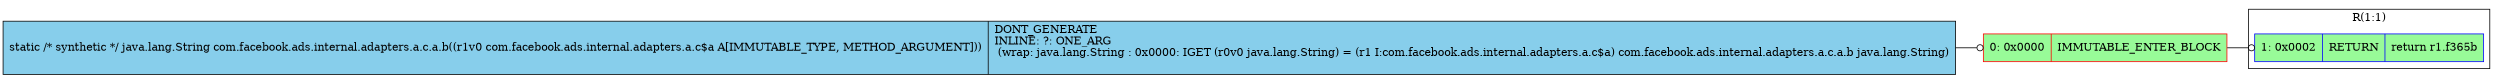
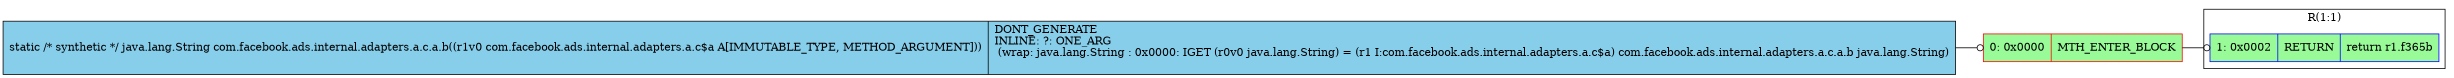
(2139, 47) -> (2117, 47)
